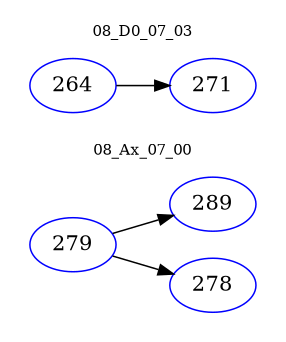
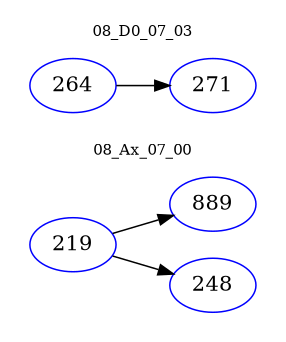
(213, 204) -> (213, 204)
(73, 245) -> (73, 245)
(213, 285) -> (213, 285)
